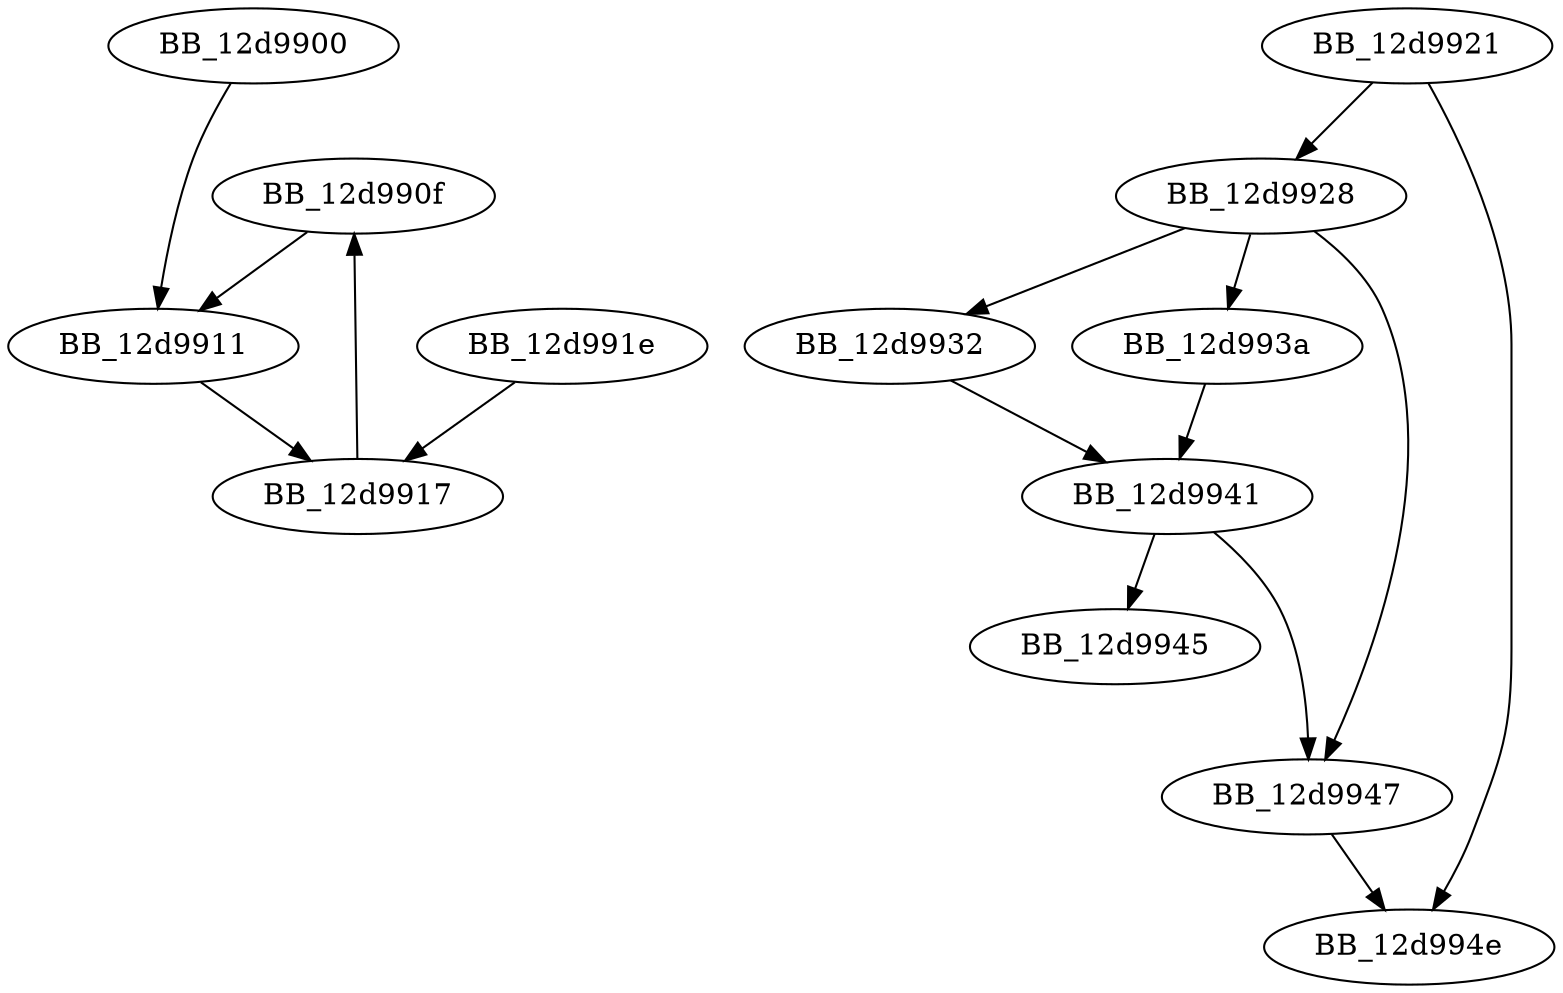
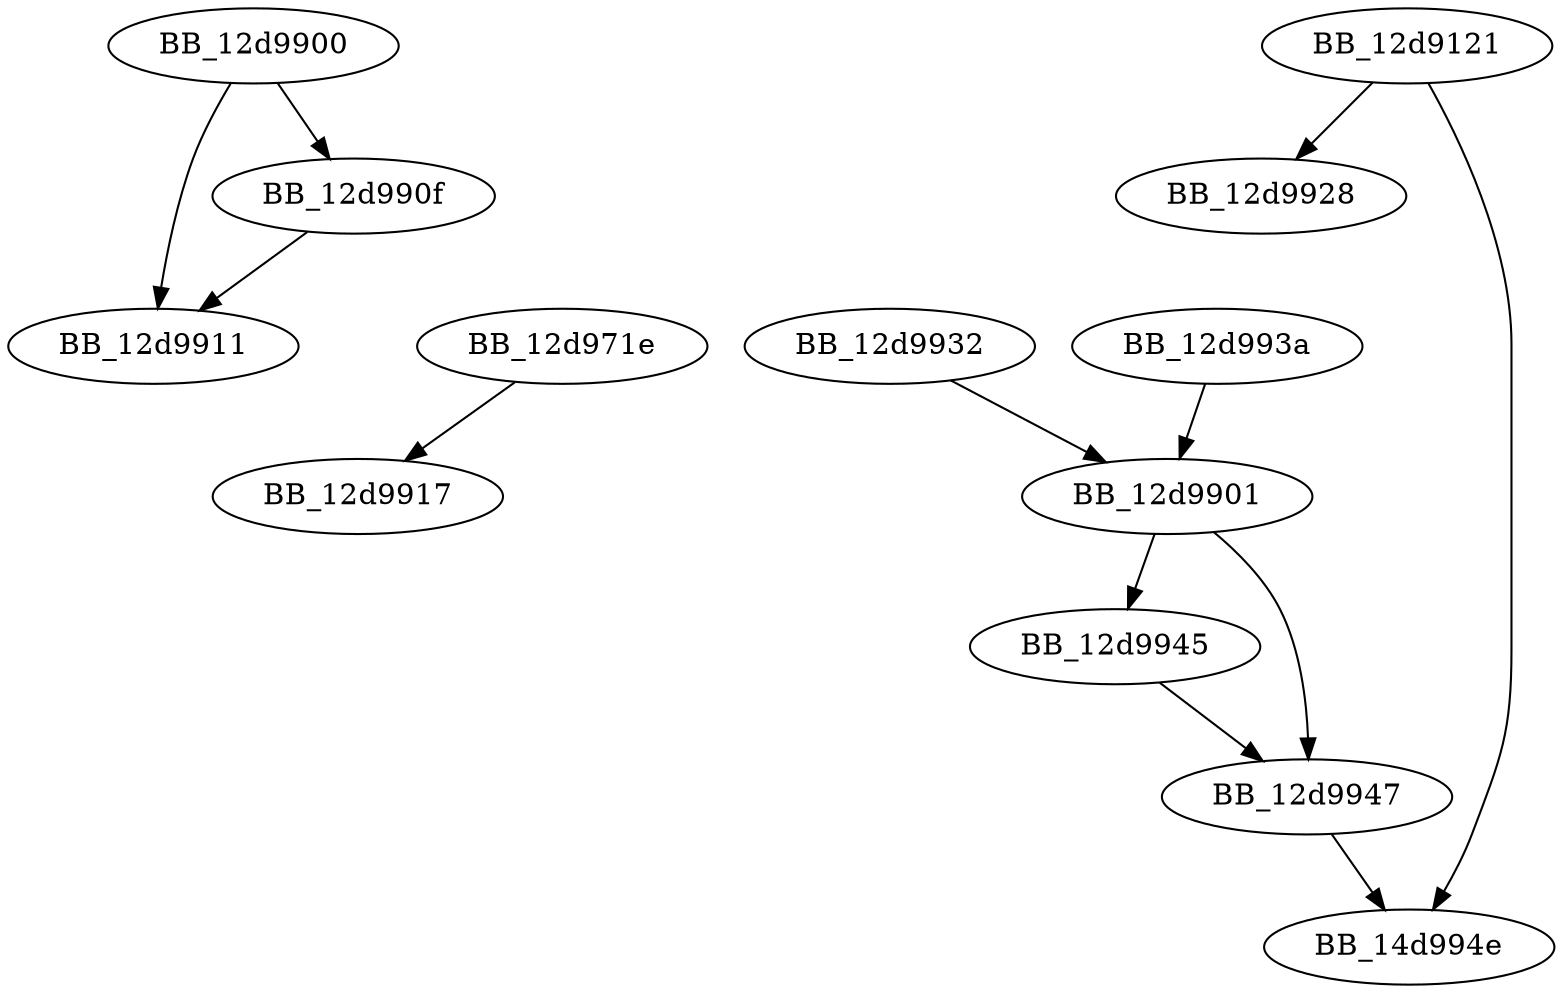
(1407, 46) -> (1407, 46)
(1242, 261) -> none
(1085, 267) -> none
(562, 346) -> (562, 346)
(356, 357) -> (298, 112)
(247, 415) -> none
(1407, 476) -> (1203, 716)
(1167, 496) -> (1167, 496)
(1409, 947) -> (1409, 947)
